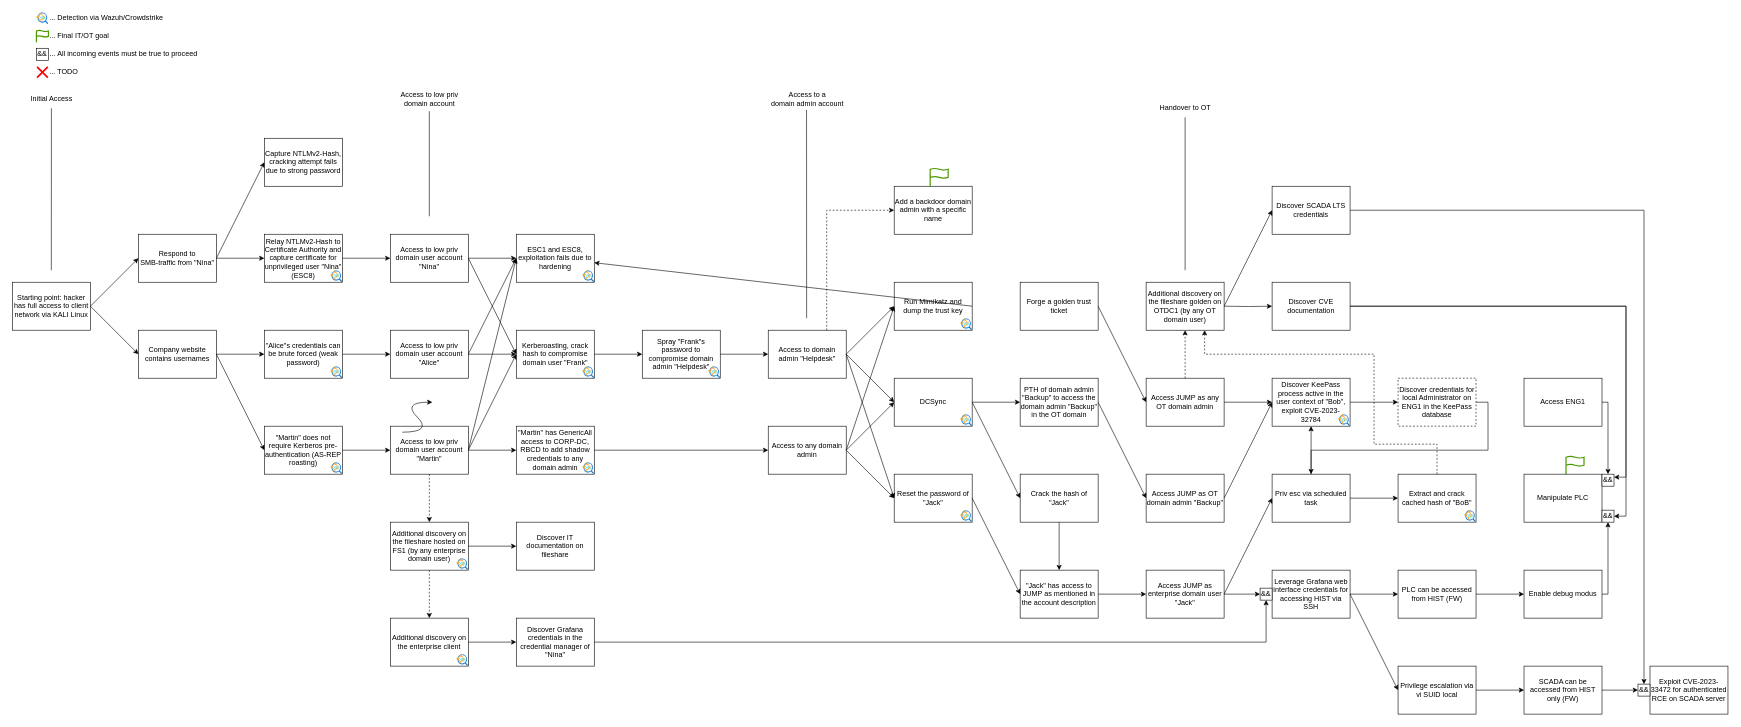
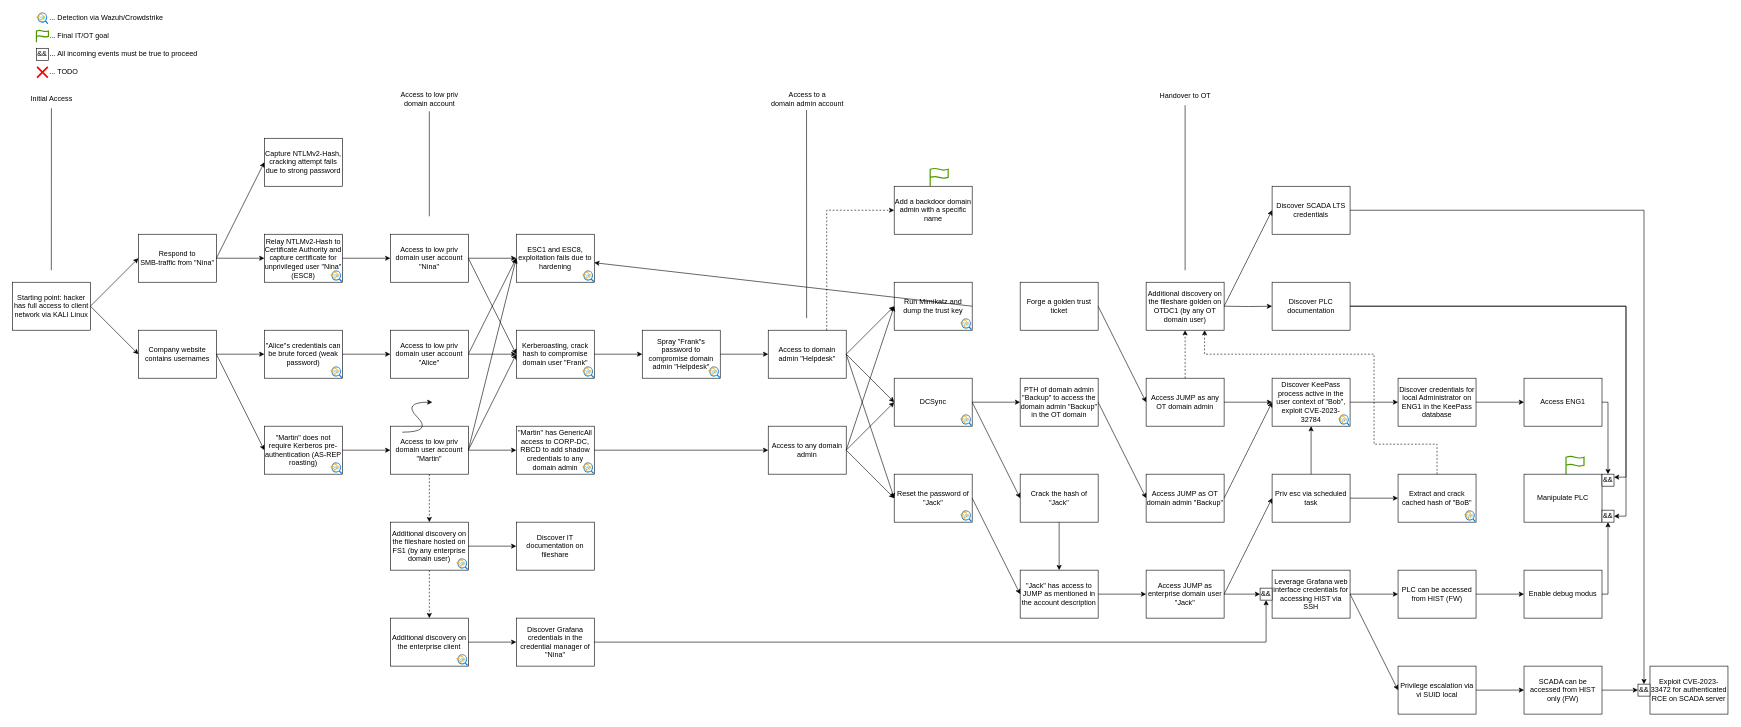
(1185, 108) -> (1185, 96)
(1311, 306) -> (1311, 306)
(1437, 402) -> (1437, 402)
(1431, 450) -> (1518, 402)
